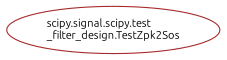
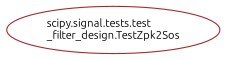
(113, 30) -> (113, 30)
